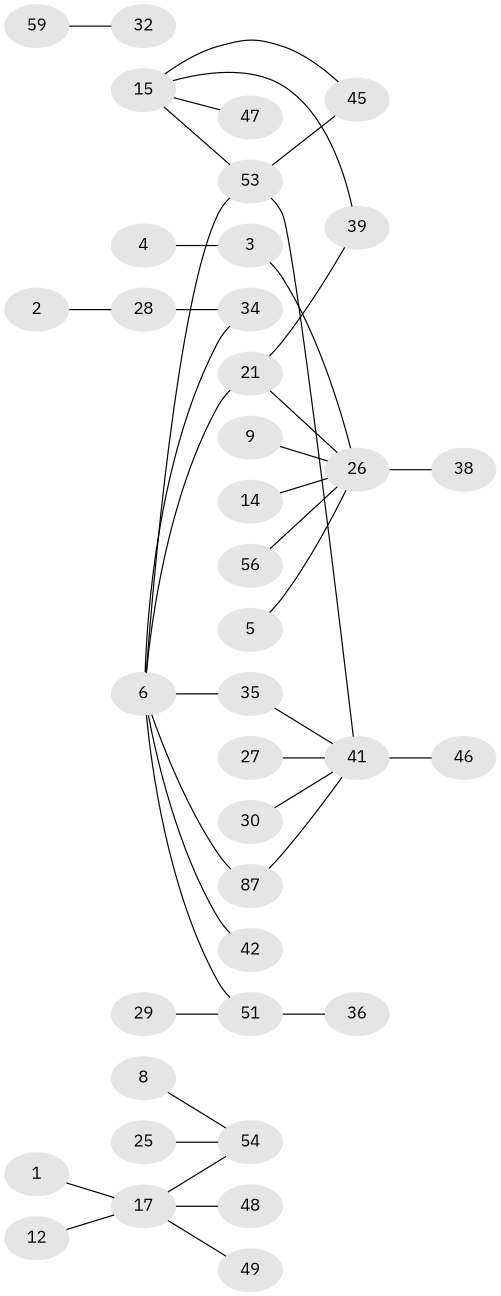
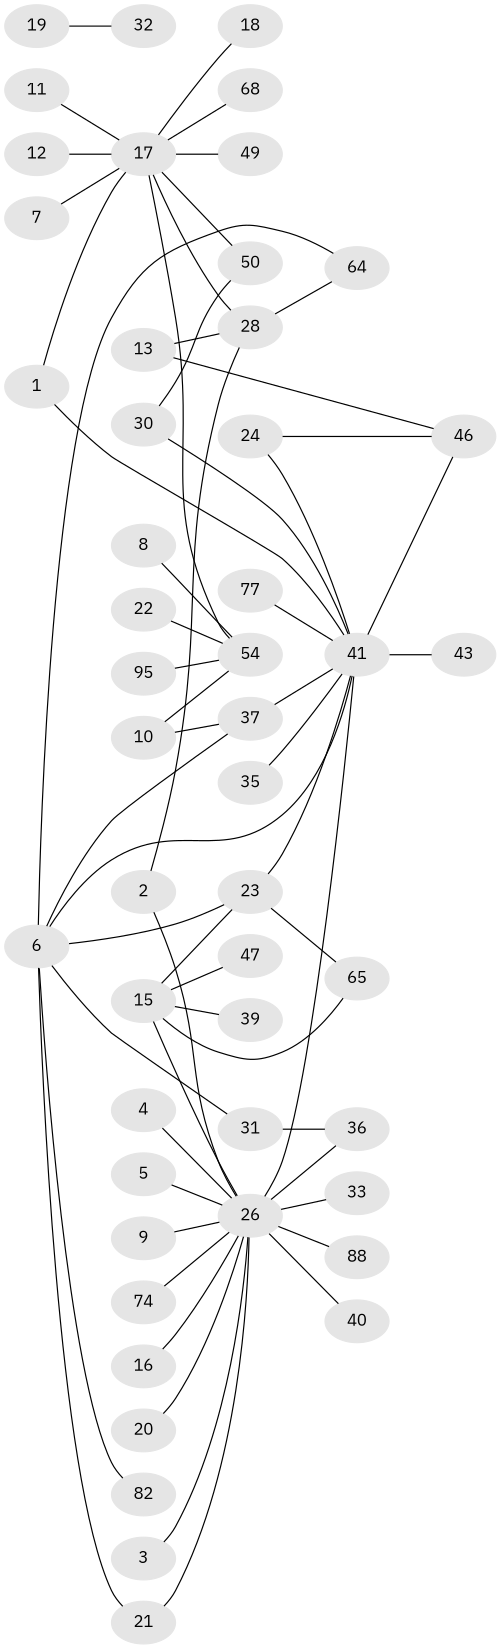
(37, 26) -> (37, 26)
none -> (250, 26)
none -> (37, 90)
(357, 100) -> (357, 979)
(250, 181) -> (250, 892)
none -> (37, 218)
(197, 246) -> (197, 1163)
none -> (191, 252)
none -> (250, 263)
(310, 304) -> none
(250, 310) -> (357, 268)
none -> (144, 350)
none -> (250, 436)
(464, 470) -> (357, 1257)
(250, 502) -> (144, 1302)
none -> (206, 513)
(250, 566) -> (144, 1366)
none -> (144, 610)
none -> (464, 655)
(197, 694) -> (231, 839)
none -> (144, 738)
(250, 758) -> (250, 591)
(250, 886) -> (250, 719)
none -> (323, 940)
(250, 950) -> (144, 1494)
(144, 1014) -> none
(250, 1014) -> (250, 1129)
none -> (193, 1055)
none -> (193, 1110)
(144, 1142) -> (144, 674)
none -> (304, 1173)
none -> (357, 1193)
(250, 1206) -> (250, 90)
none -> (357, 1321)
none -> (144, 1430)
